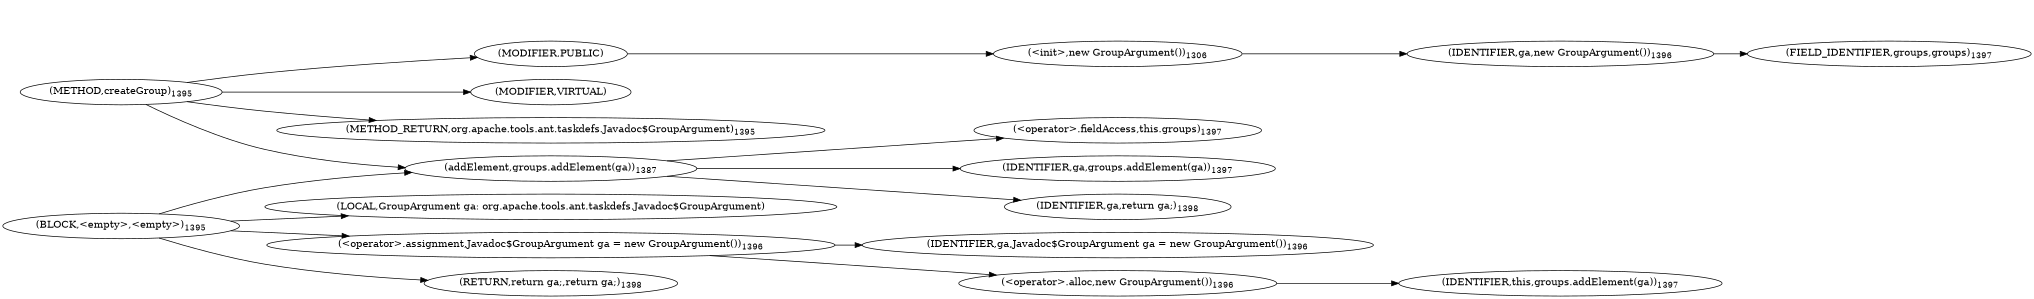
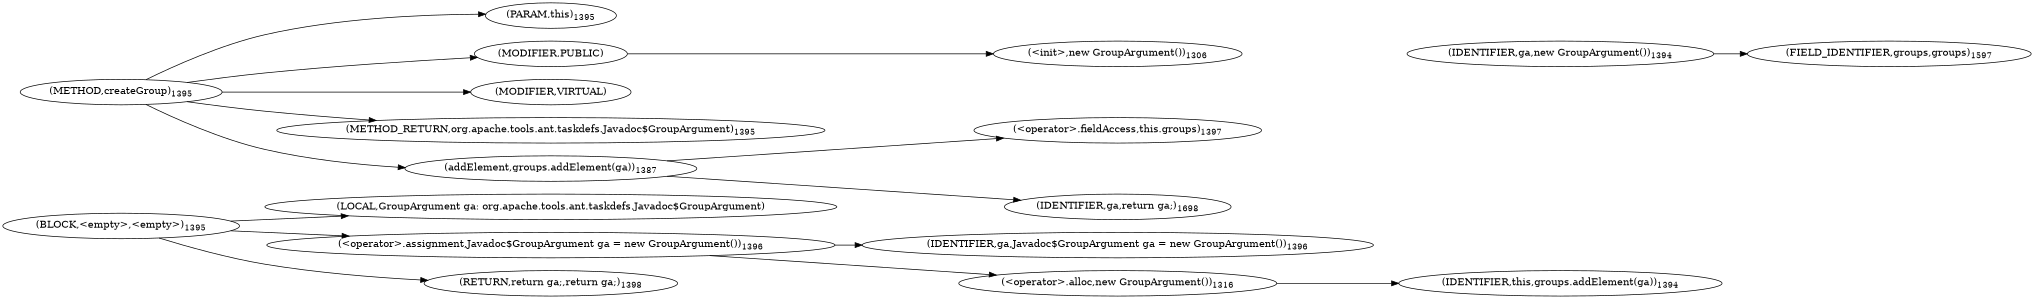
none -> (551, 16)
(1662, 53) -> (1662, 53)
(1982, 53) -> (1982, 53)
(1321, 54) -> none
(1118, 169) -> none
(280, 185) -> none
(1188, 206) -> (1188, 206)
(1223, 282) -> (1223, 282)
(1668, 282) -> (1668, 282)
